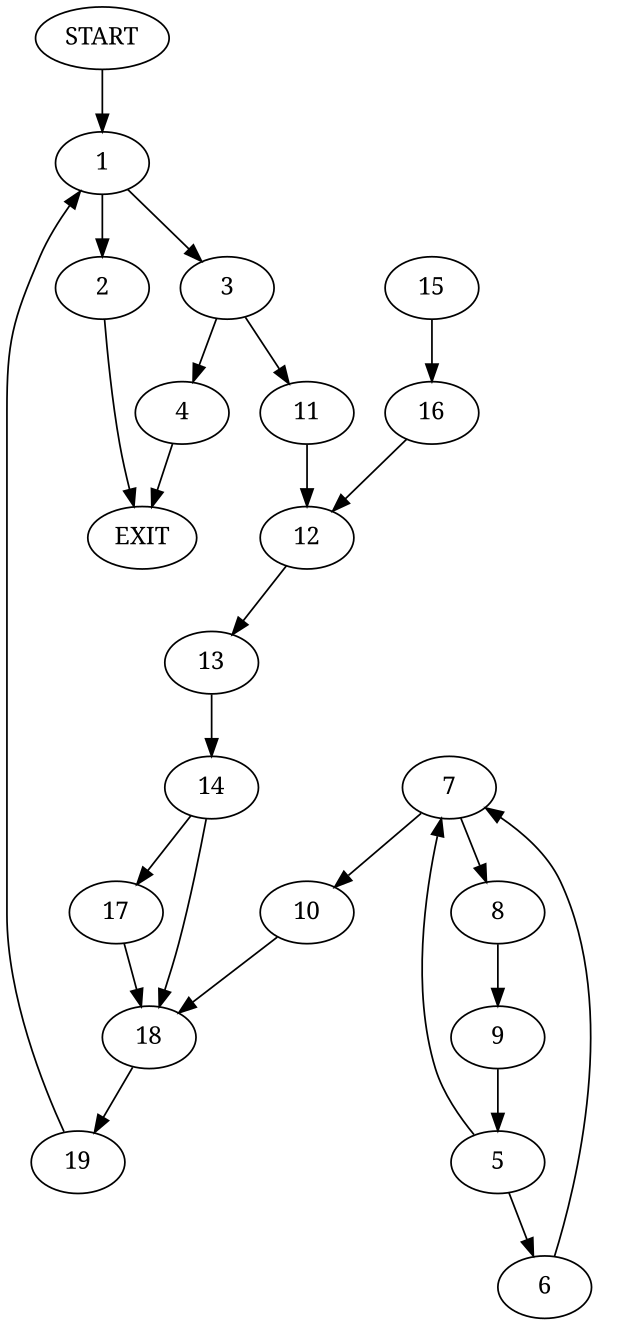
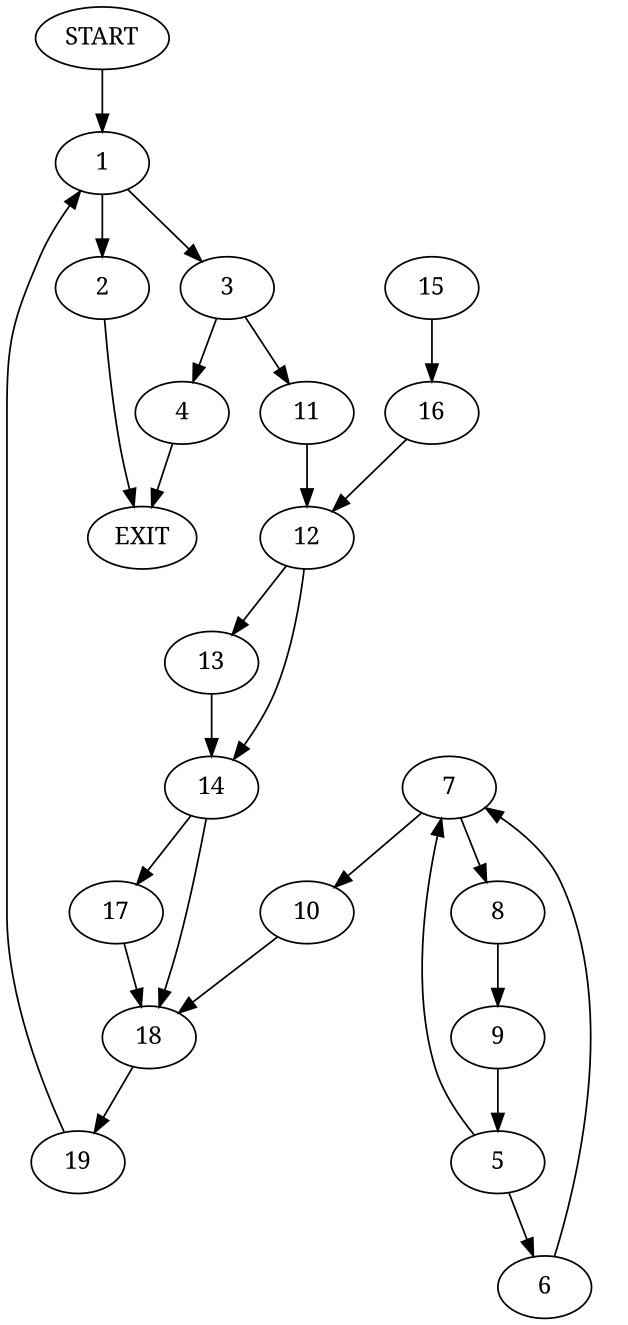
none -> (286, 661)
